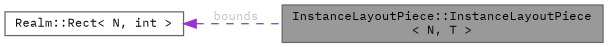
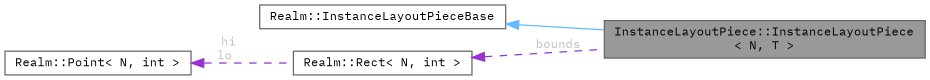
none -> (383, 17)
none -> (98, 63)
